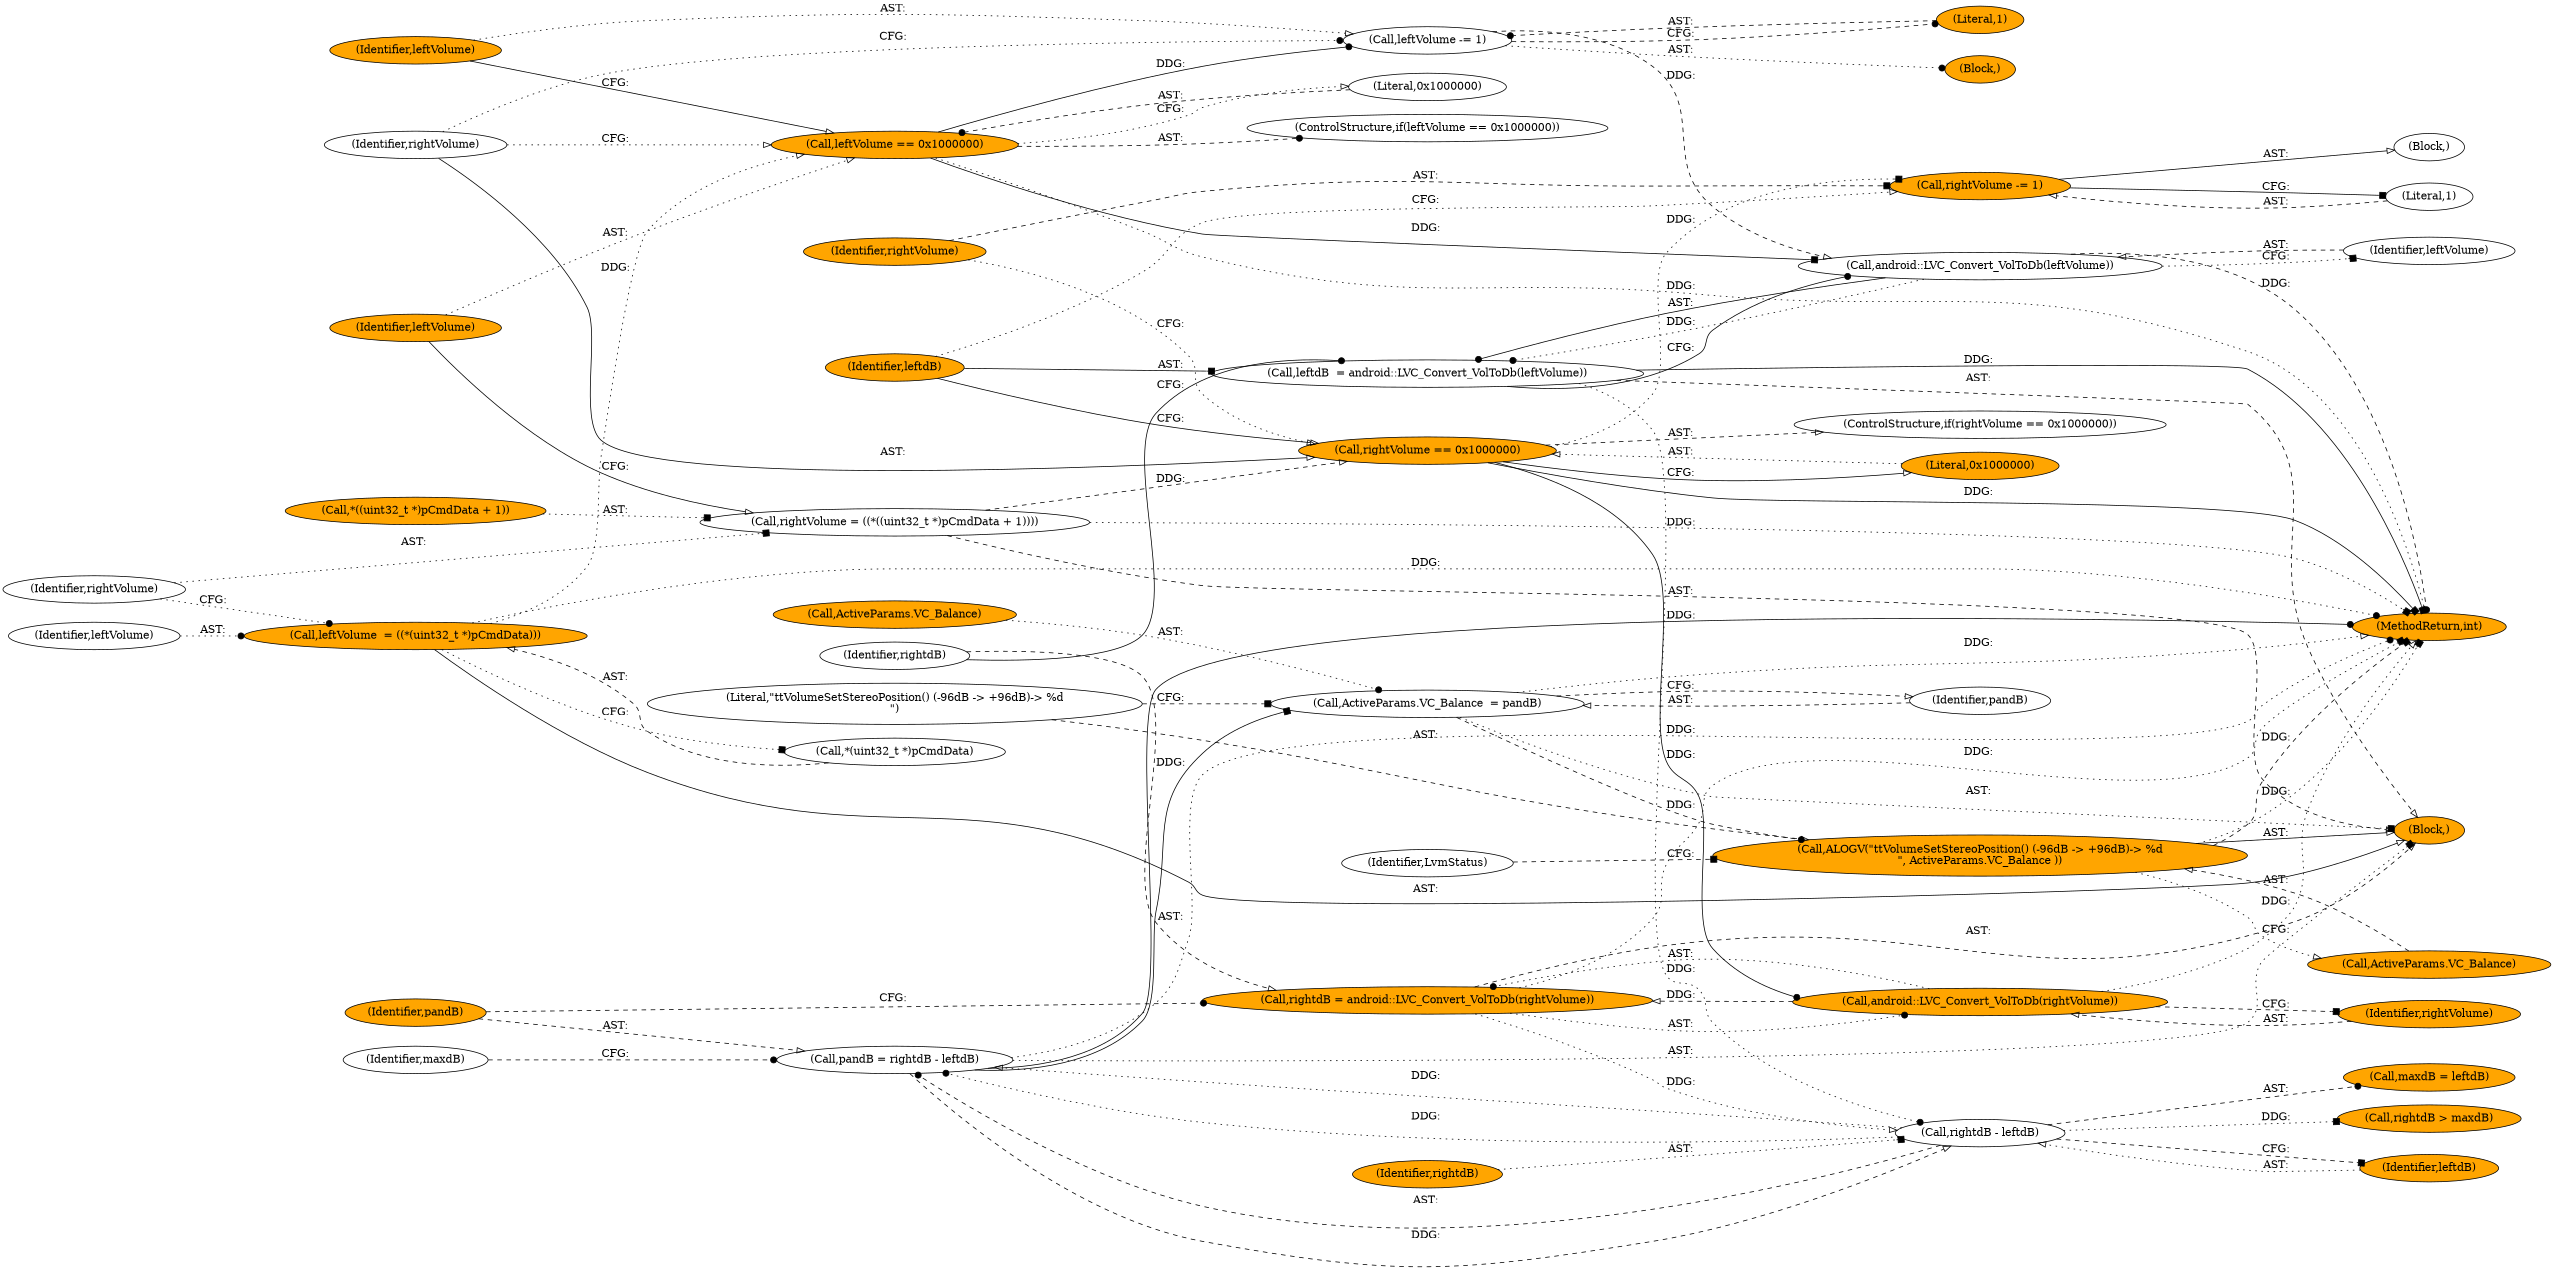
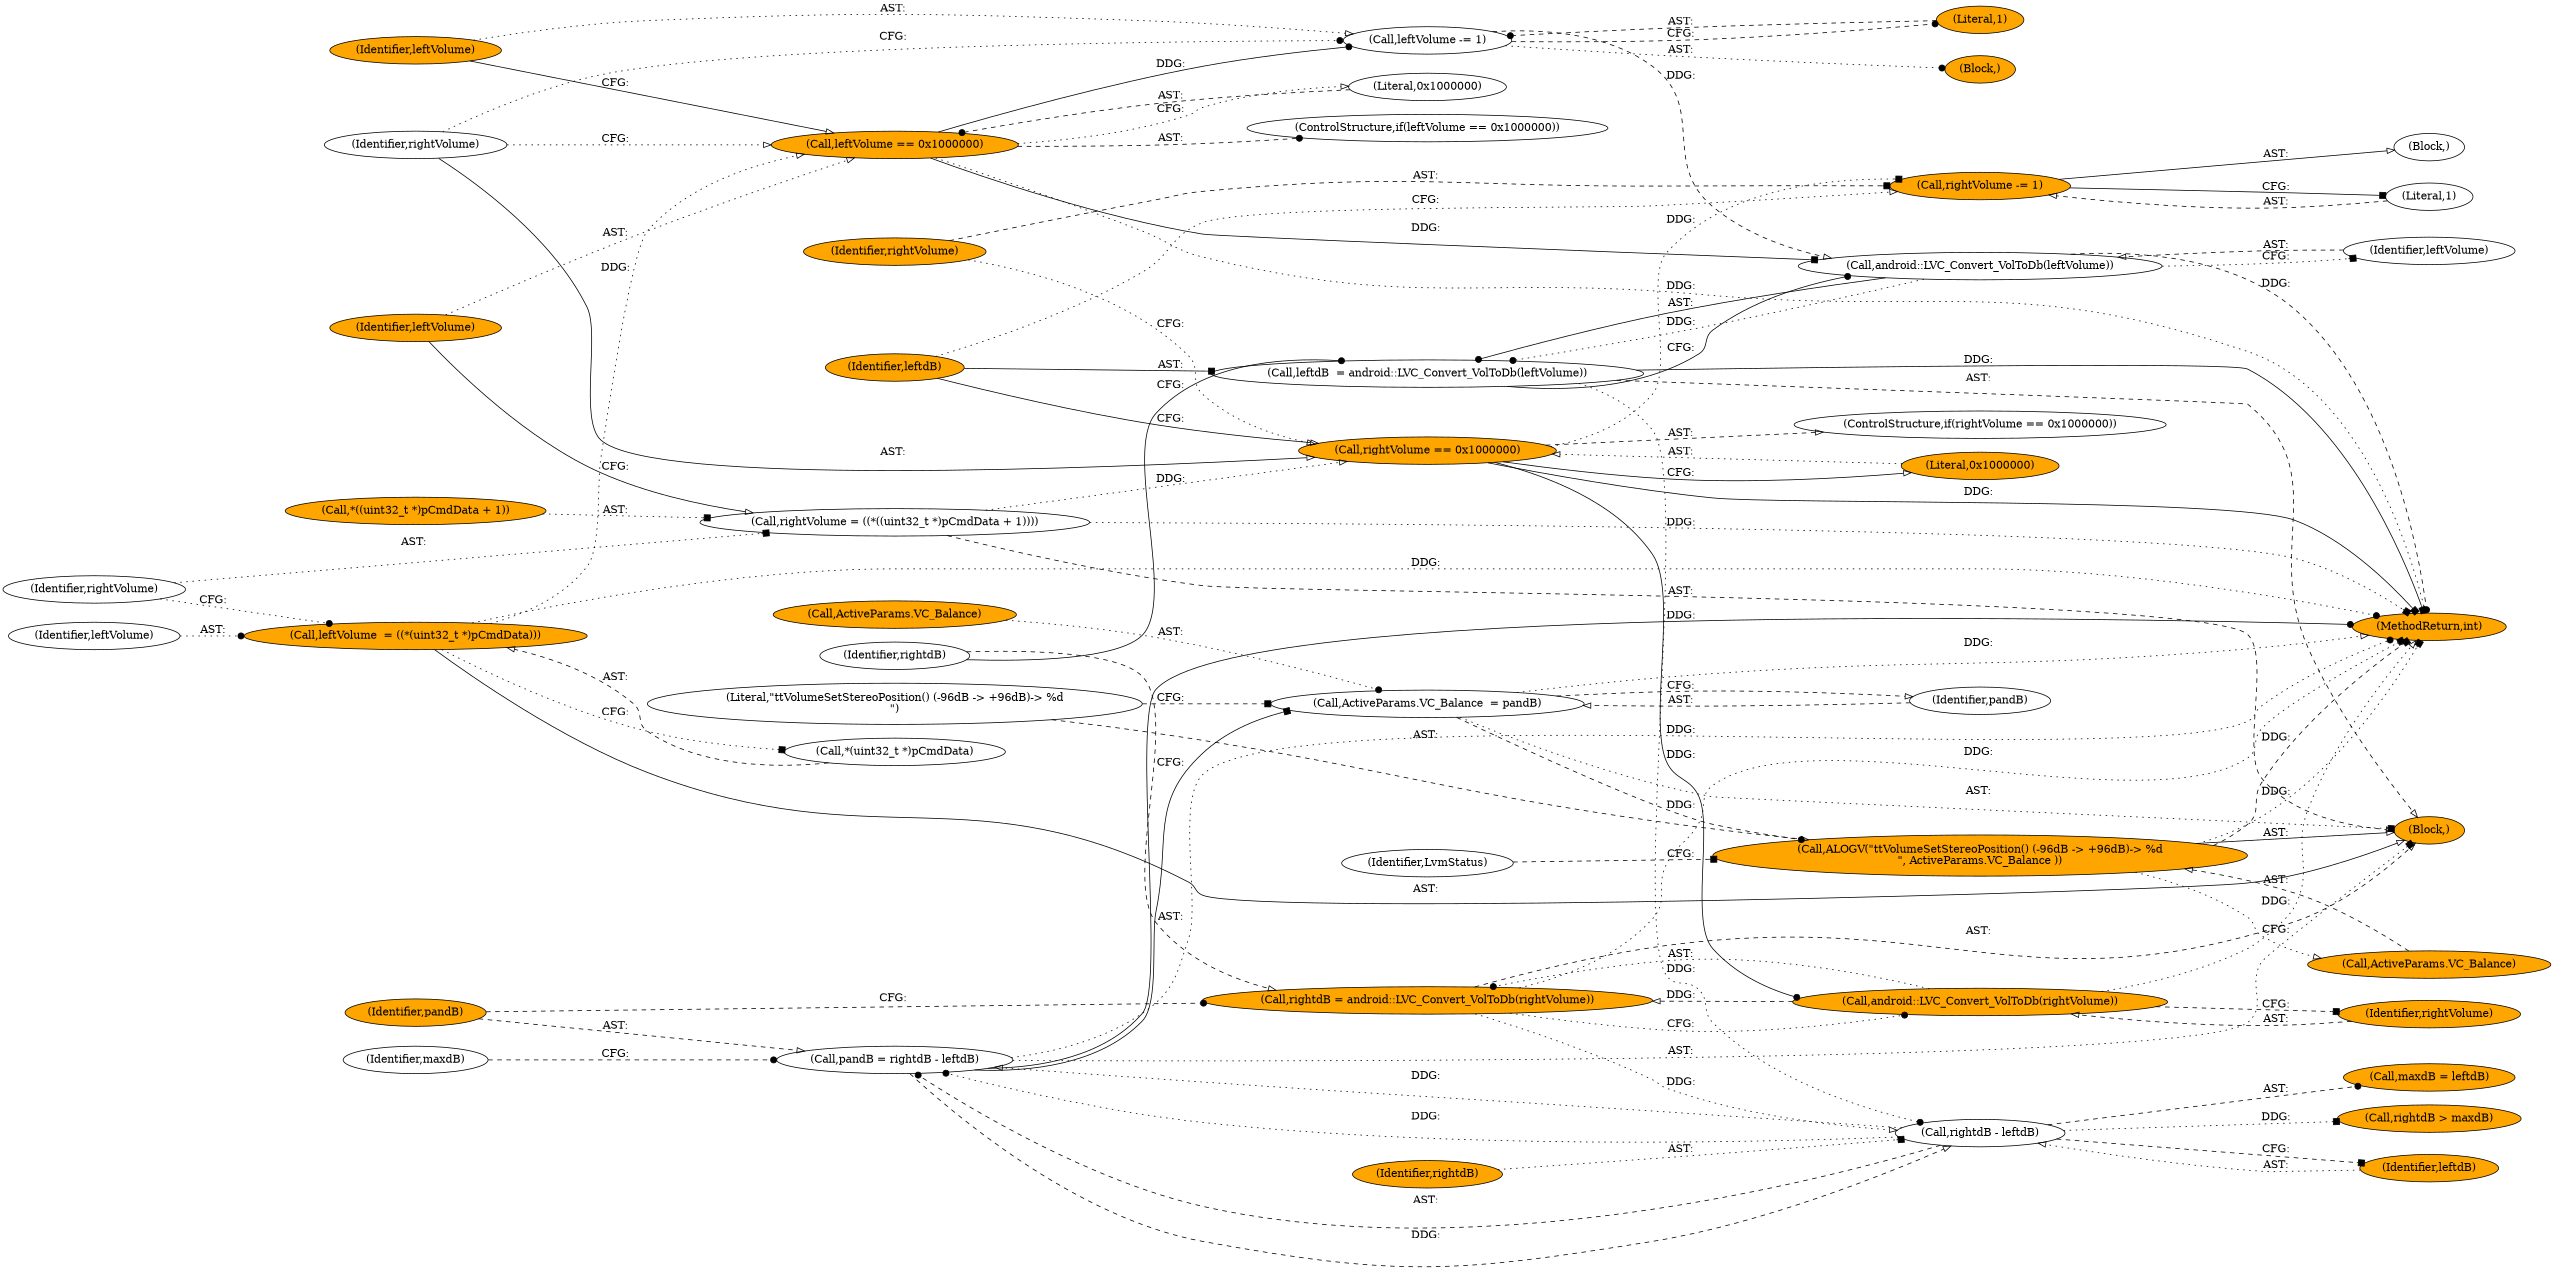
(1162, 486) -> (1162, 486)
(1172, 763) -> (1172, 763)
(1683, 1024) -> (1683, 1024)
